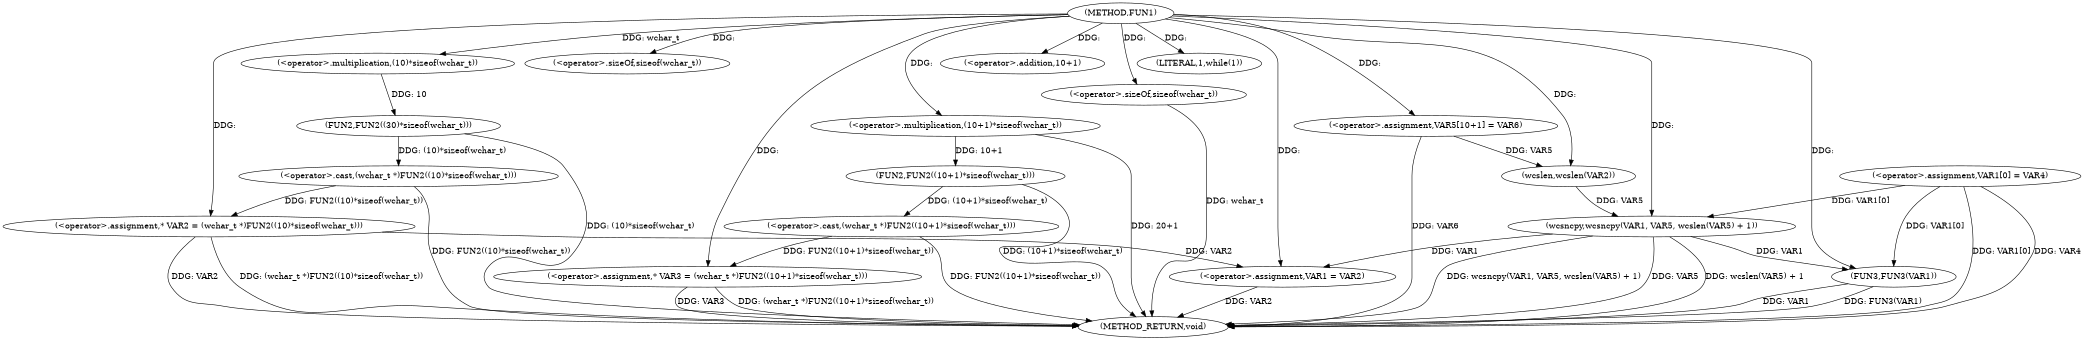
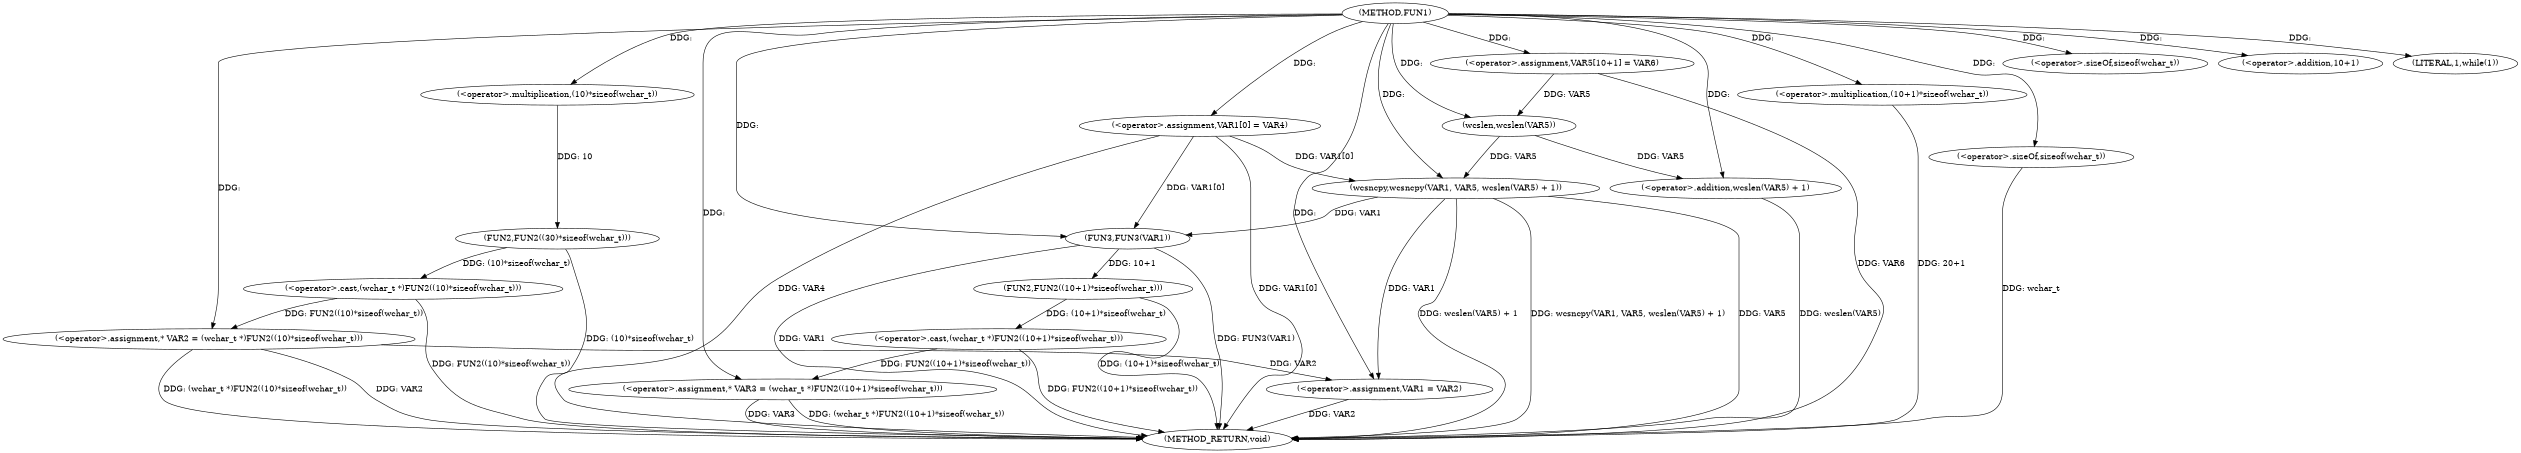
(651, 38) -> (683, 38)
none -> (1285, 60)
(956, 148) -> (1107, 262)
(1569, 176) -> (1509, 126)
none -> (1726, 188)
